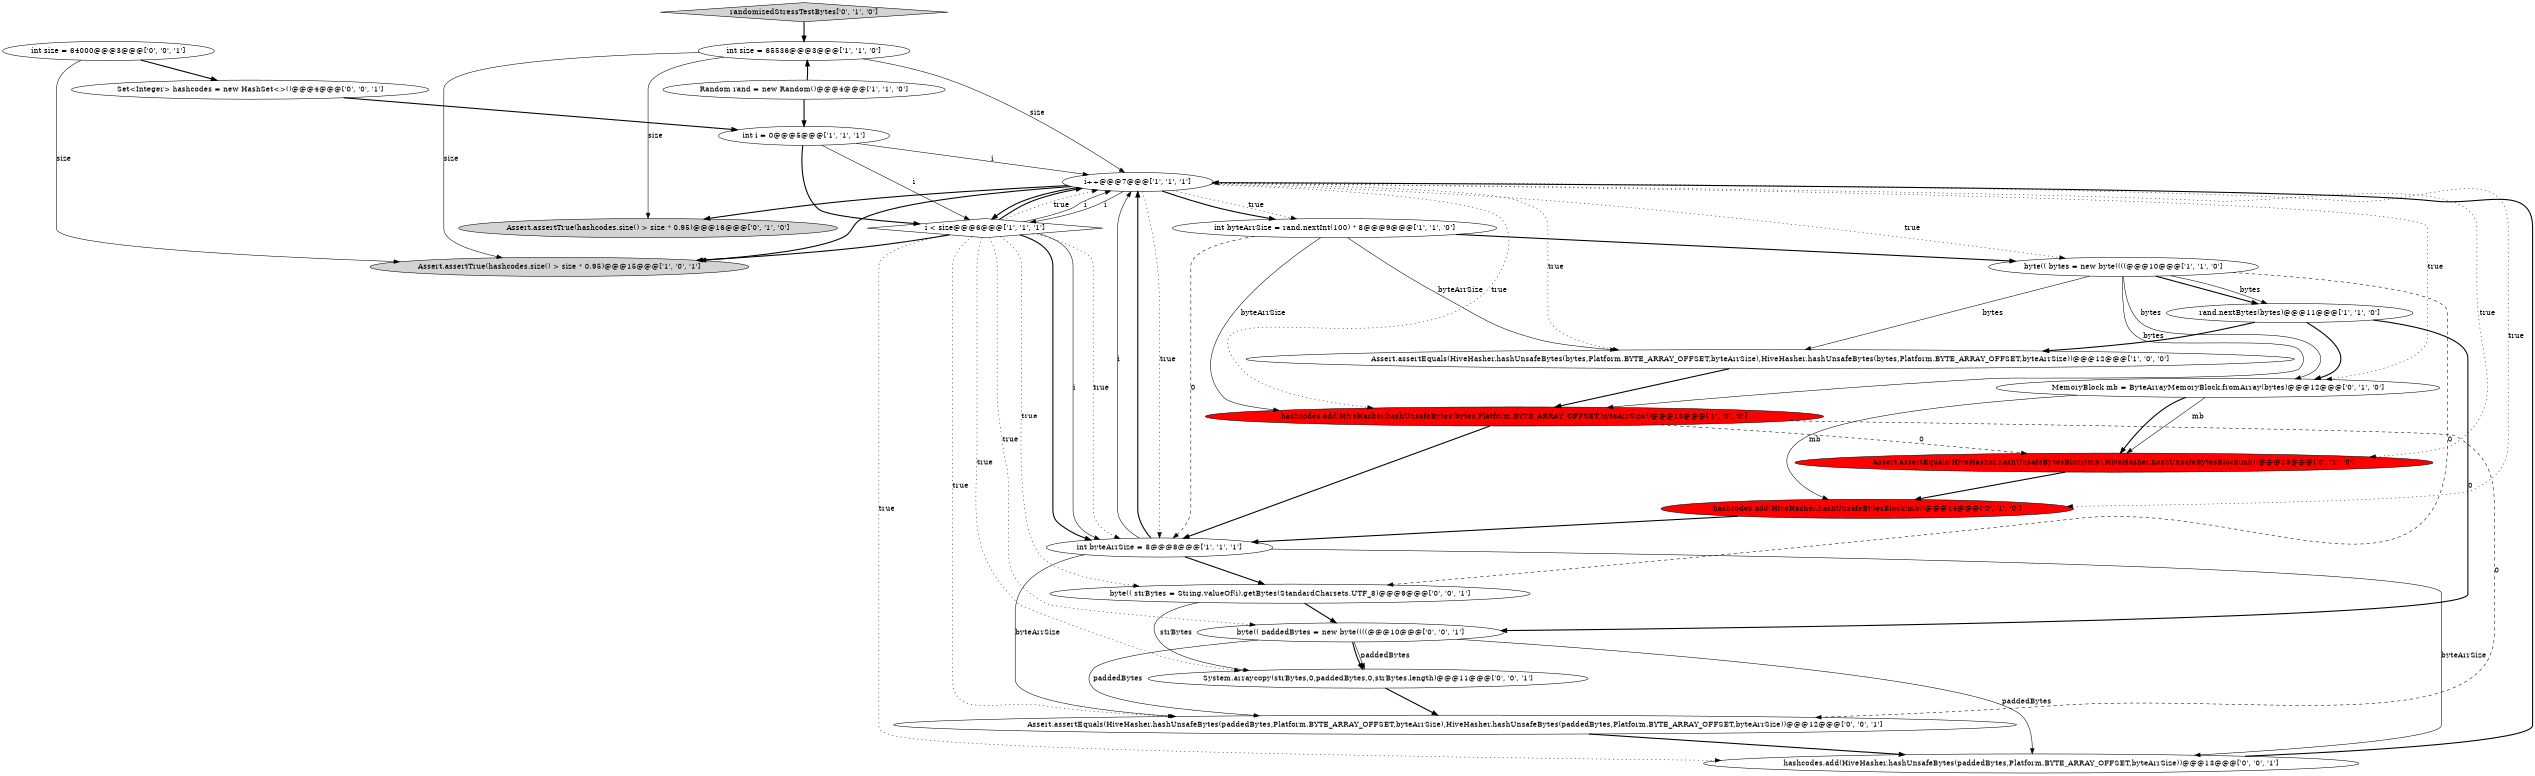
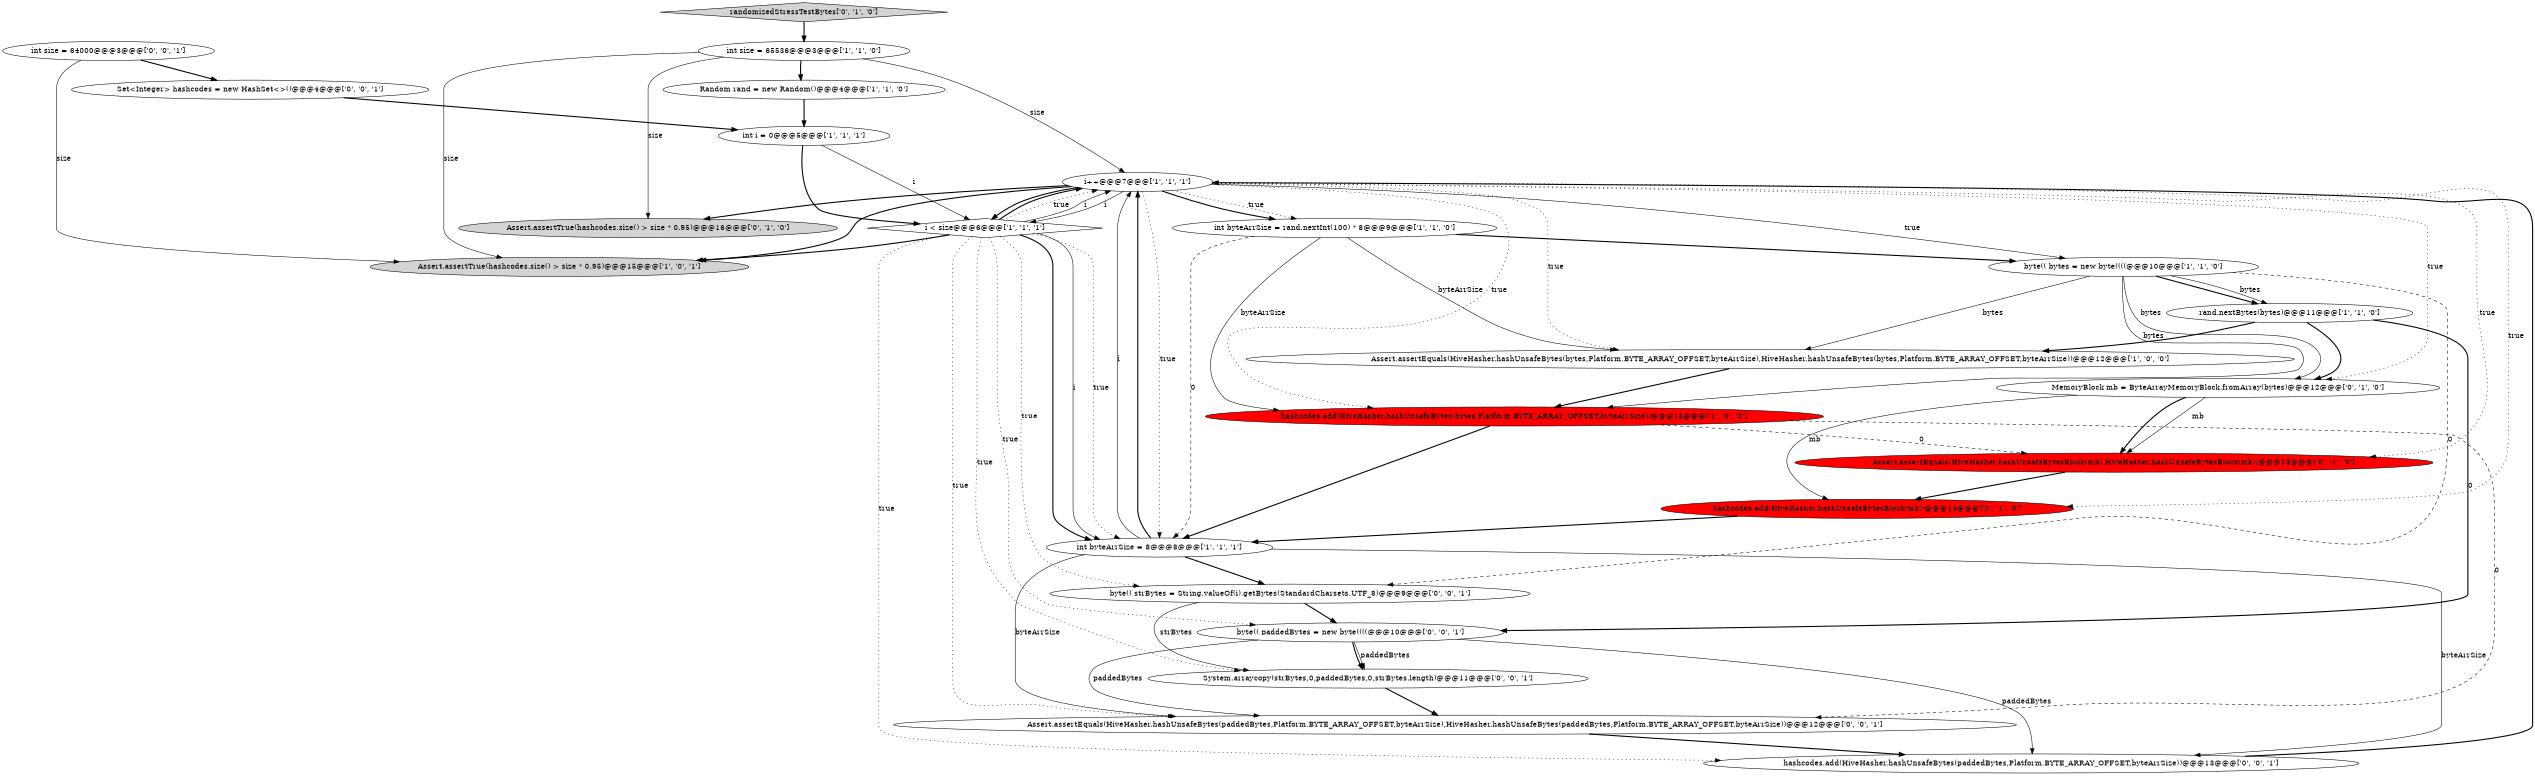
(808, 73) -> (801, 68)
(970, 159) -> none
(1636, 208) -> (1636, 208)
